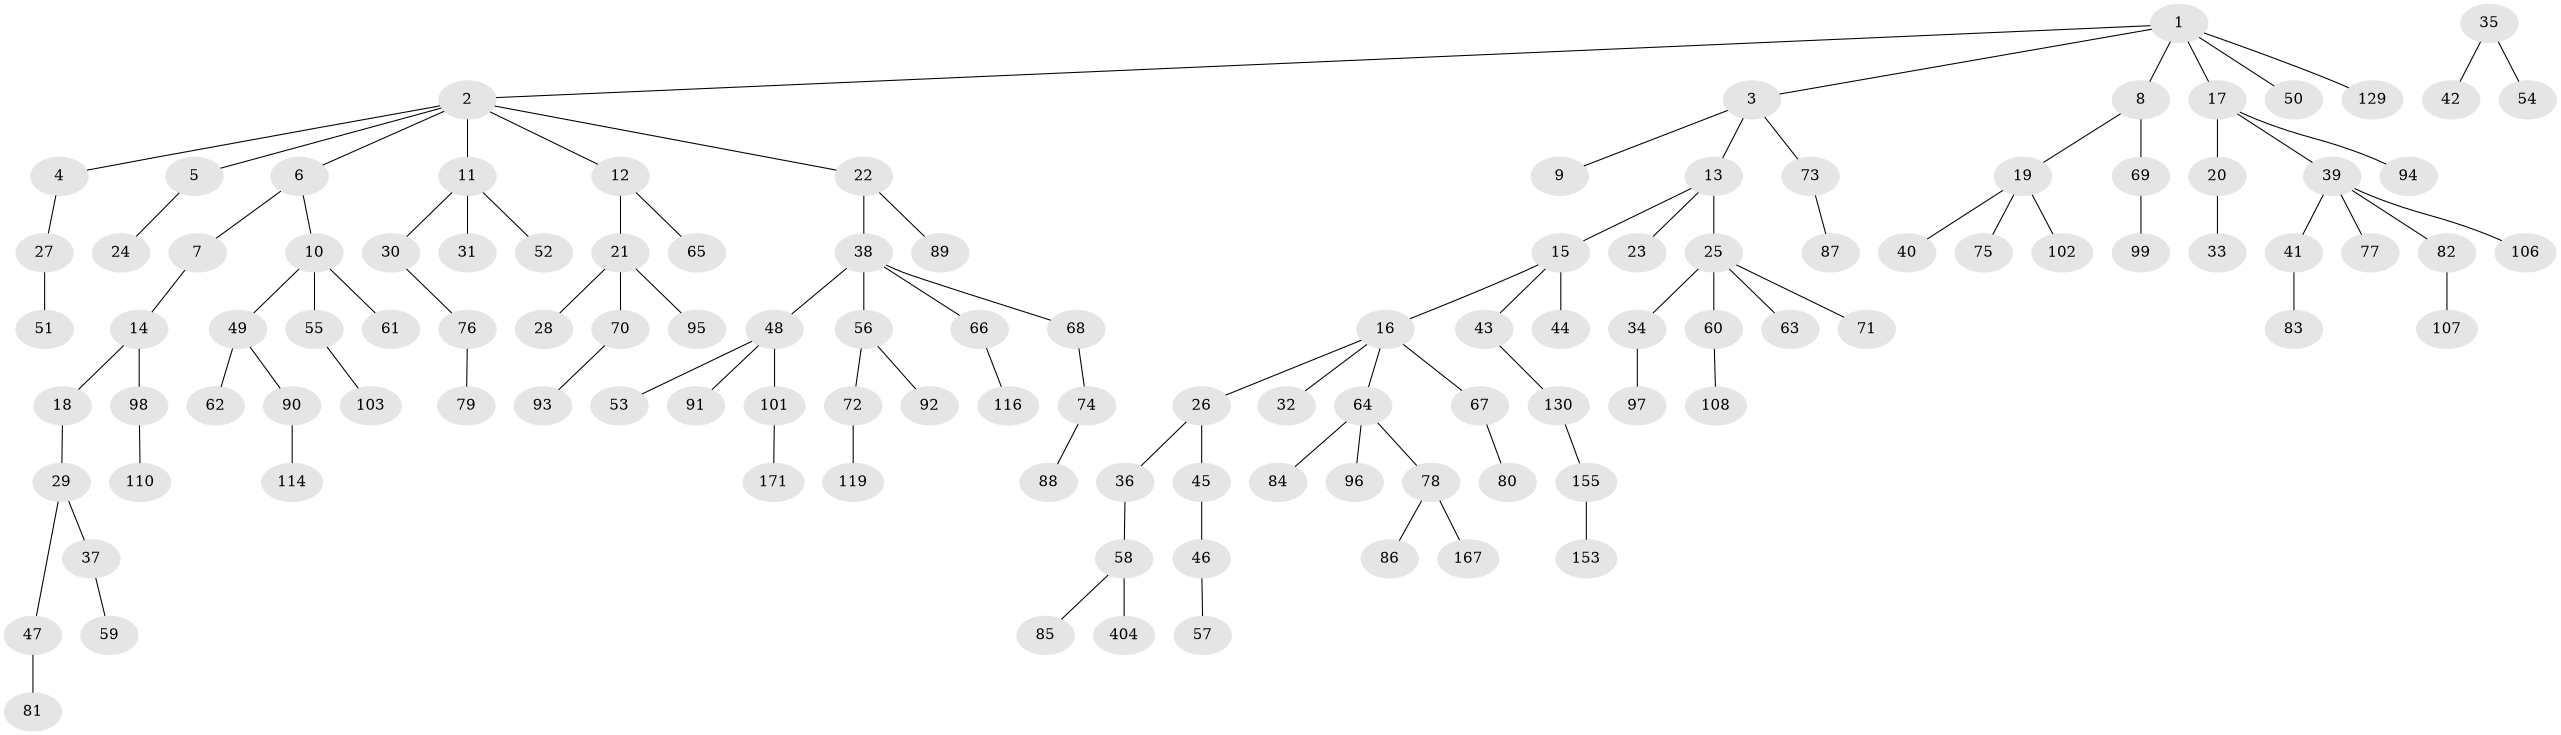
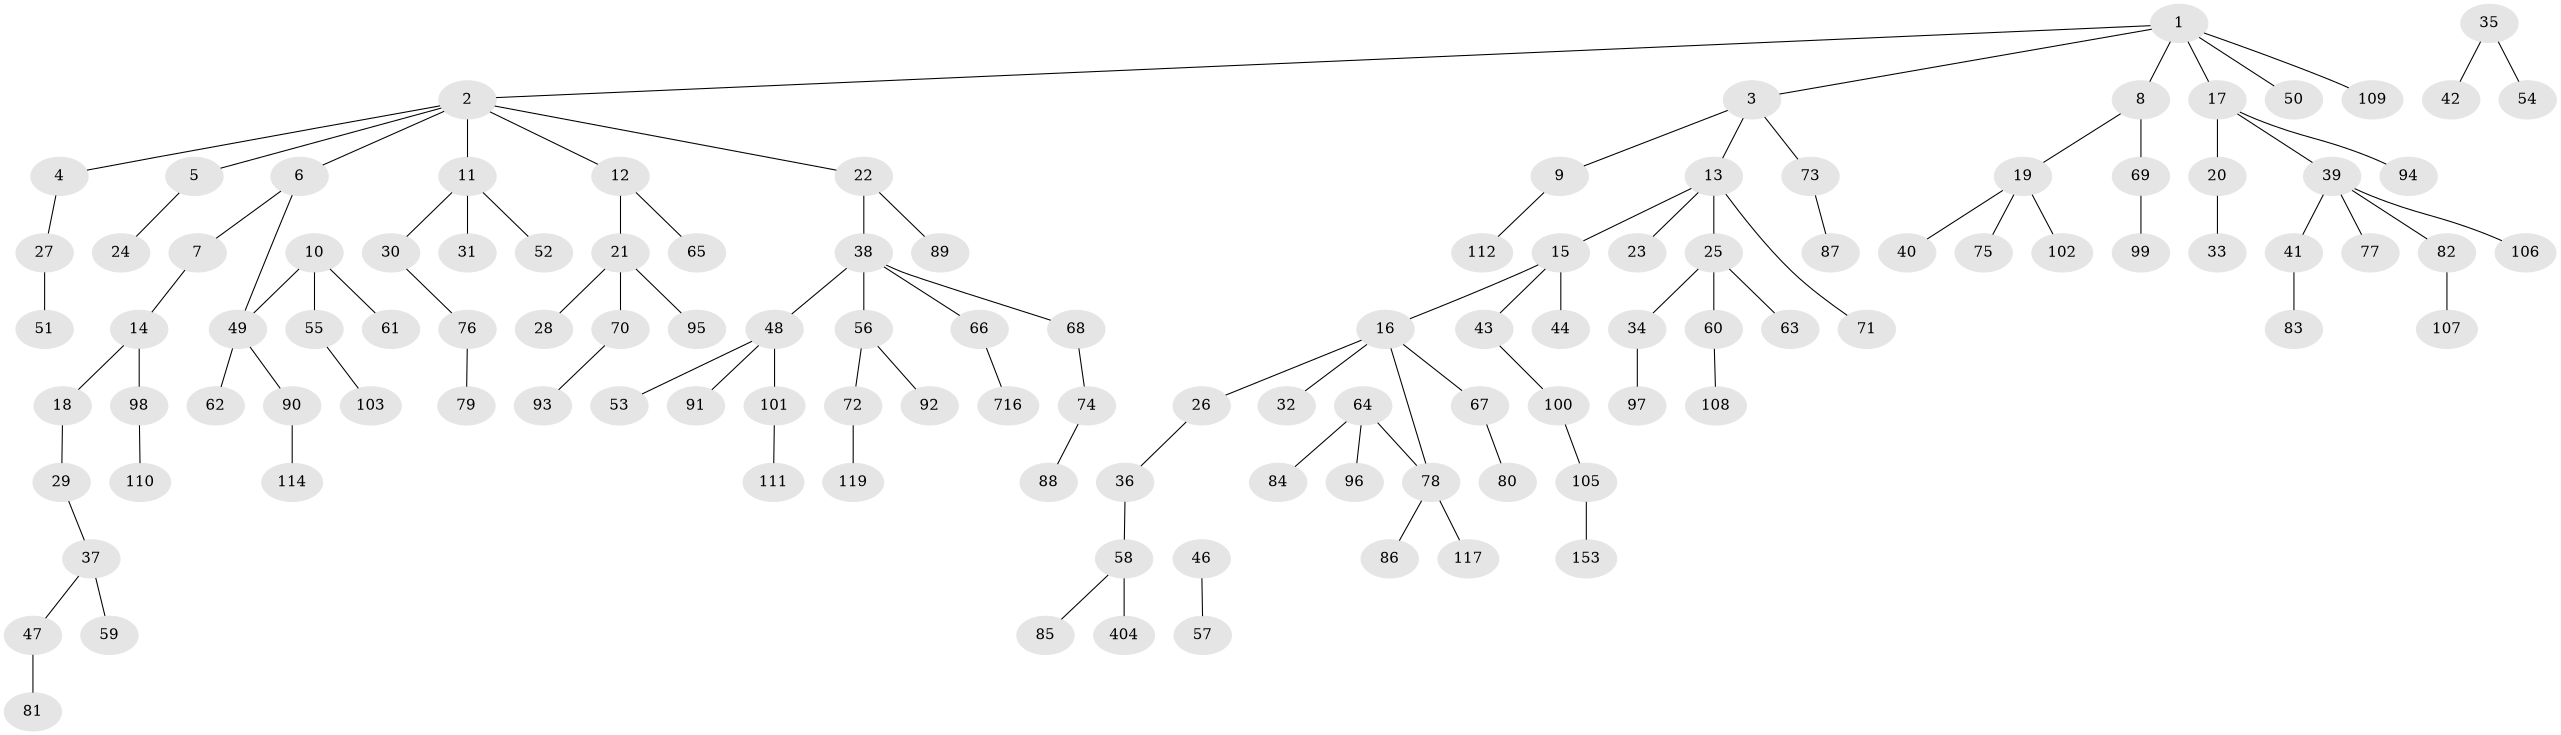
(2373, 100) -> (2373, 100)
(307, 214) -> (268, 253)
none -> (1482, 253)
(1790, 291) -> (1781, 260)
(1374, 368) -> (1408, 406)
(1008, 406) -> (1008, 406)
(1559, 406) -> (1559, 406)
(774, 482) -> (774, 482)
(1202, 482) -> none
(1586, 482) -> (1586, 482)
(47, 559) -> (62, 597)
(1468, 559) -> (1468, 559)
